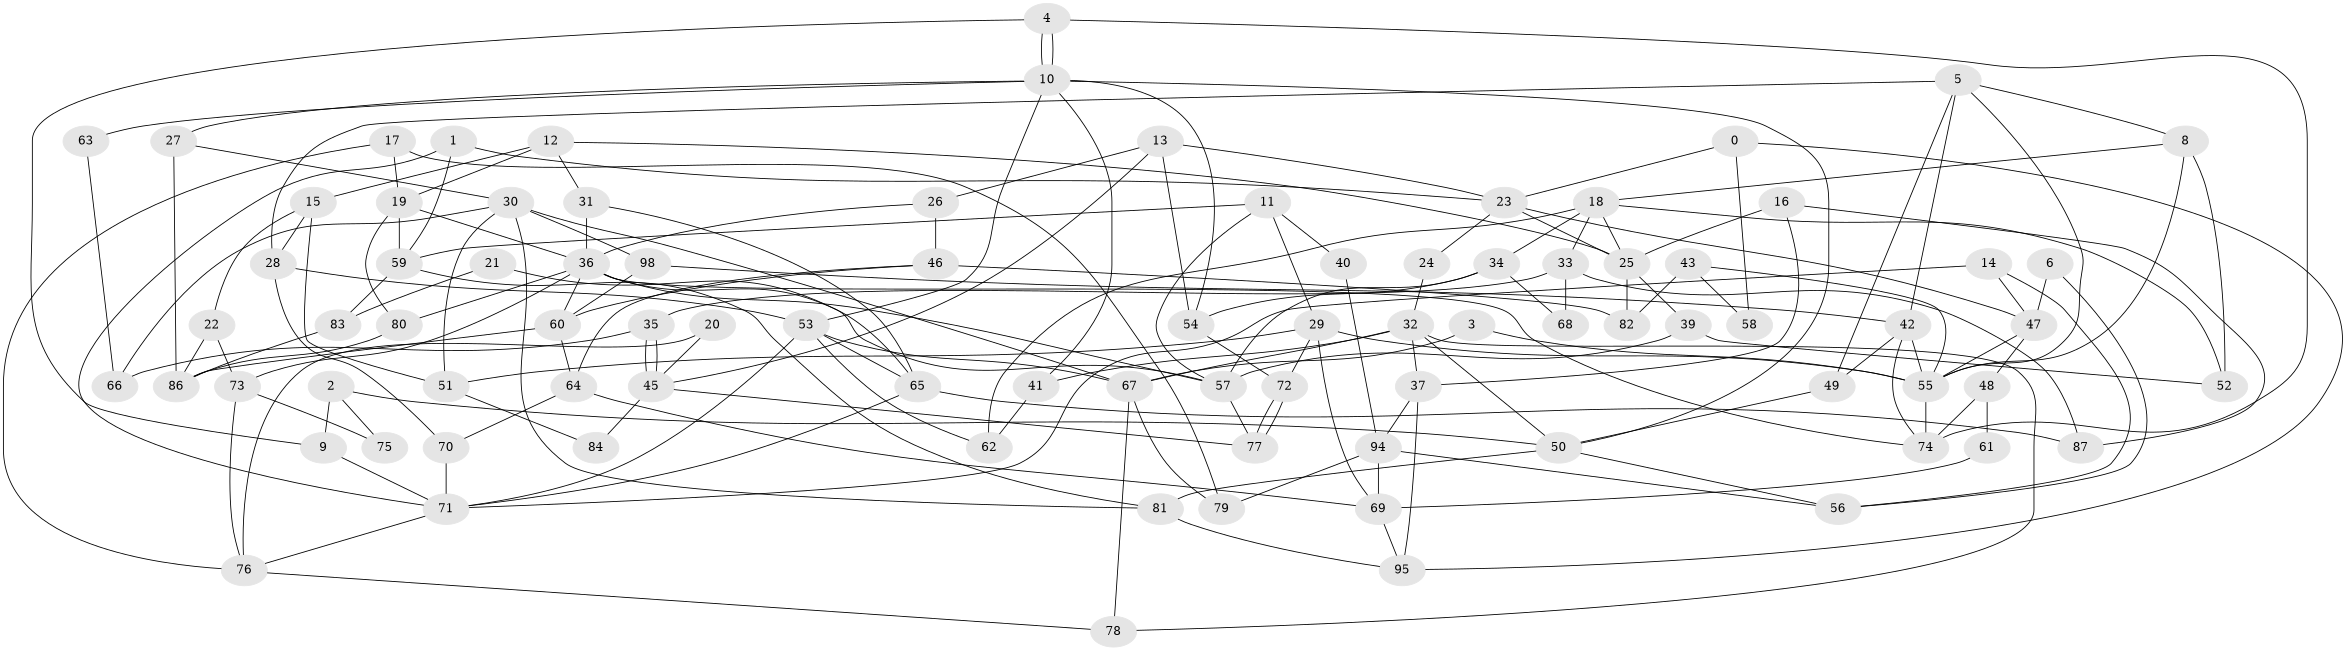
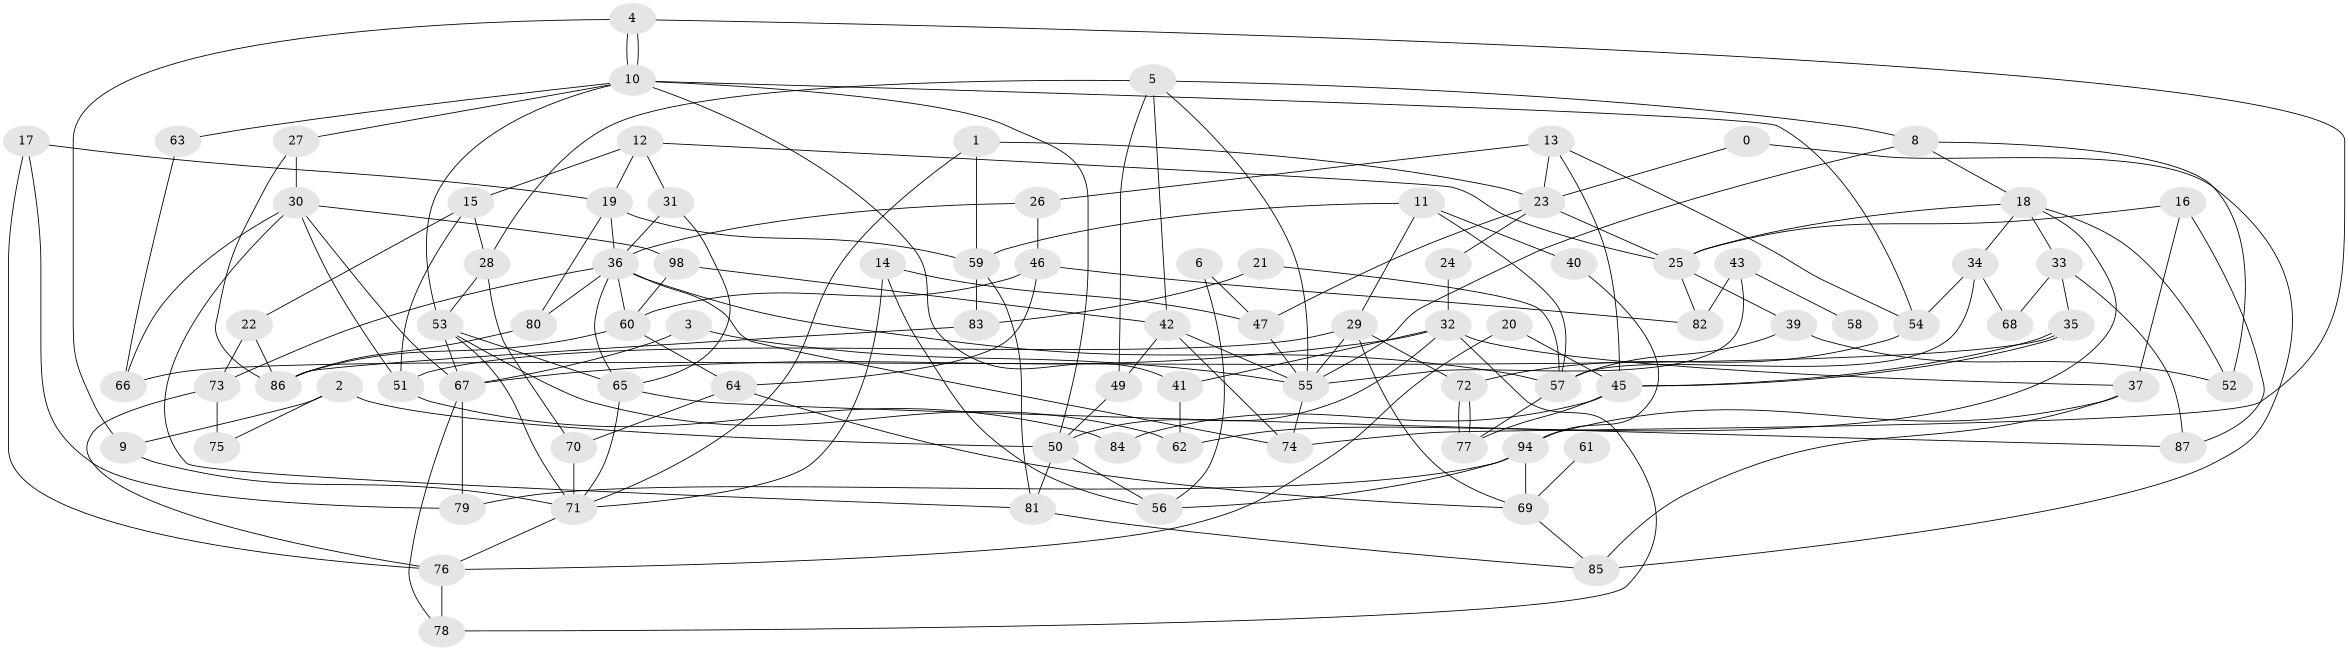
(1742, 233) -> none
(1987, 387) -> none
(1402, 570) -> (1596, 570)
